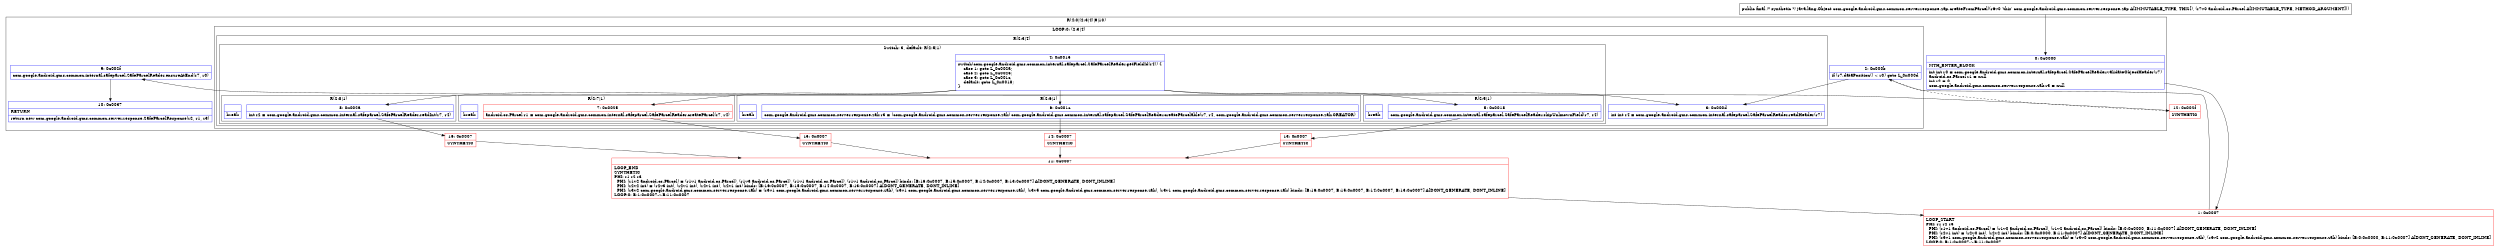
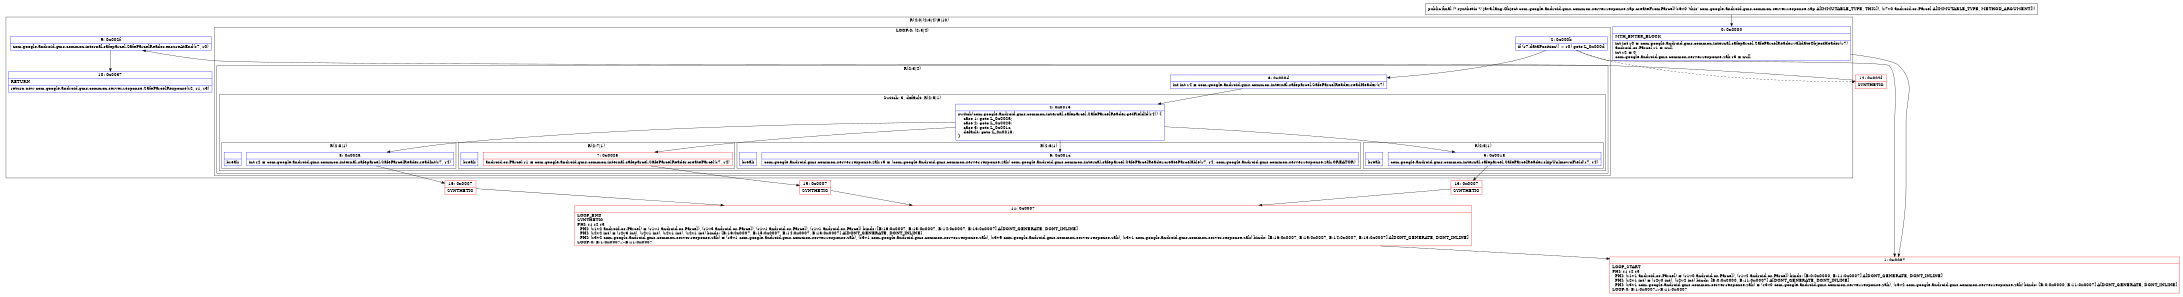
(2104, 92) -> (1826, 62)
(1433, 93) -> (1200, 96)
(1060, 140) -> none
